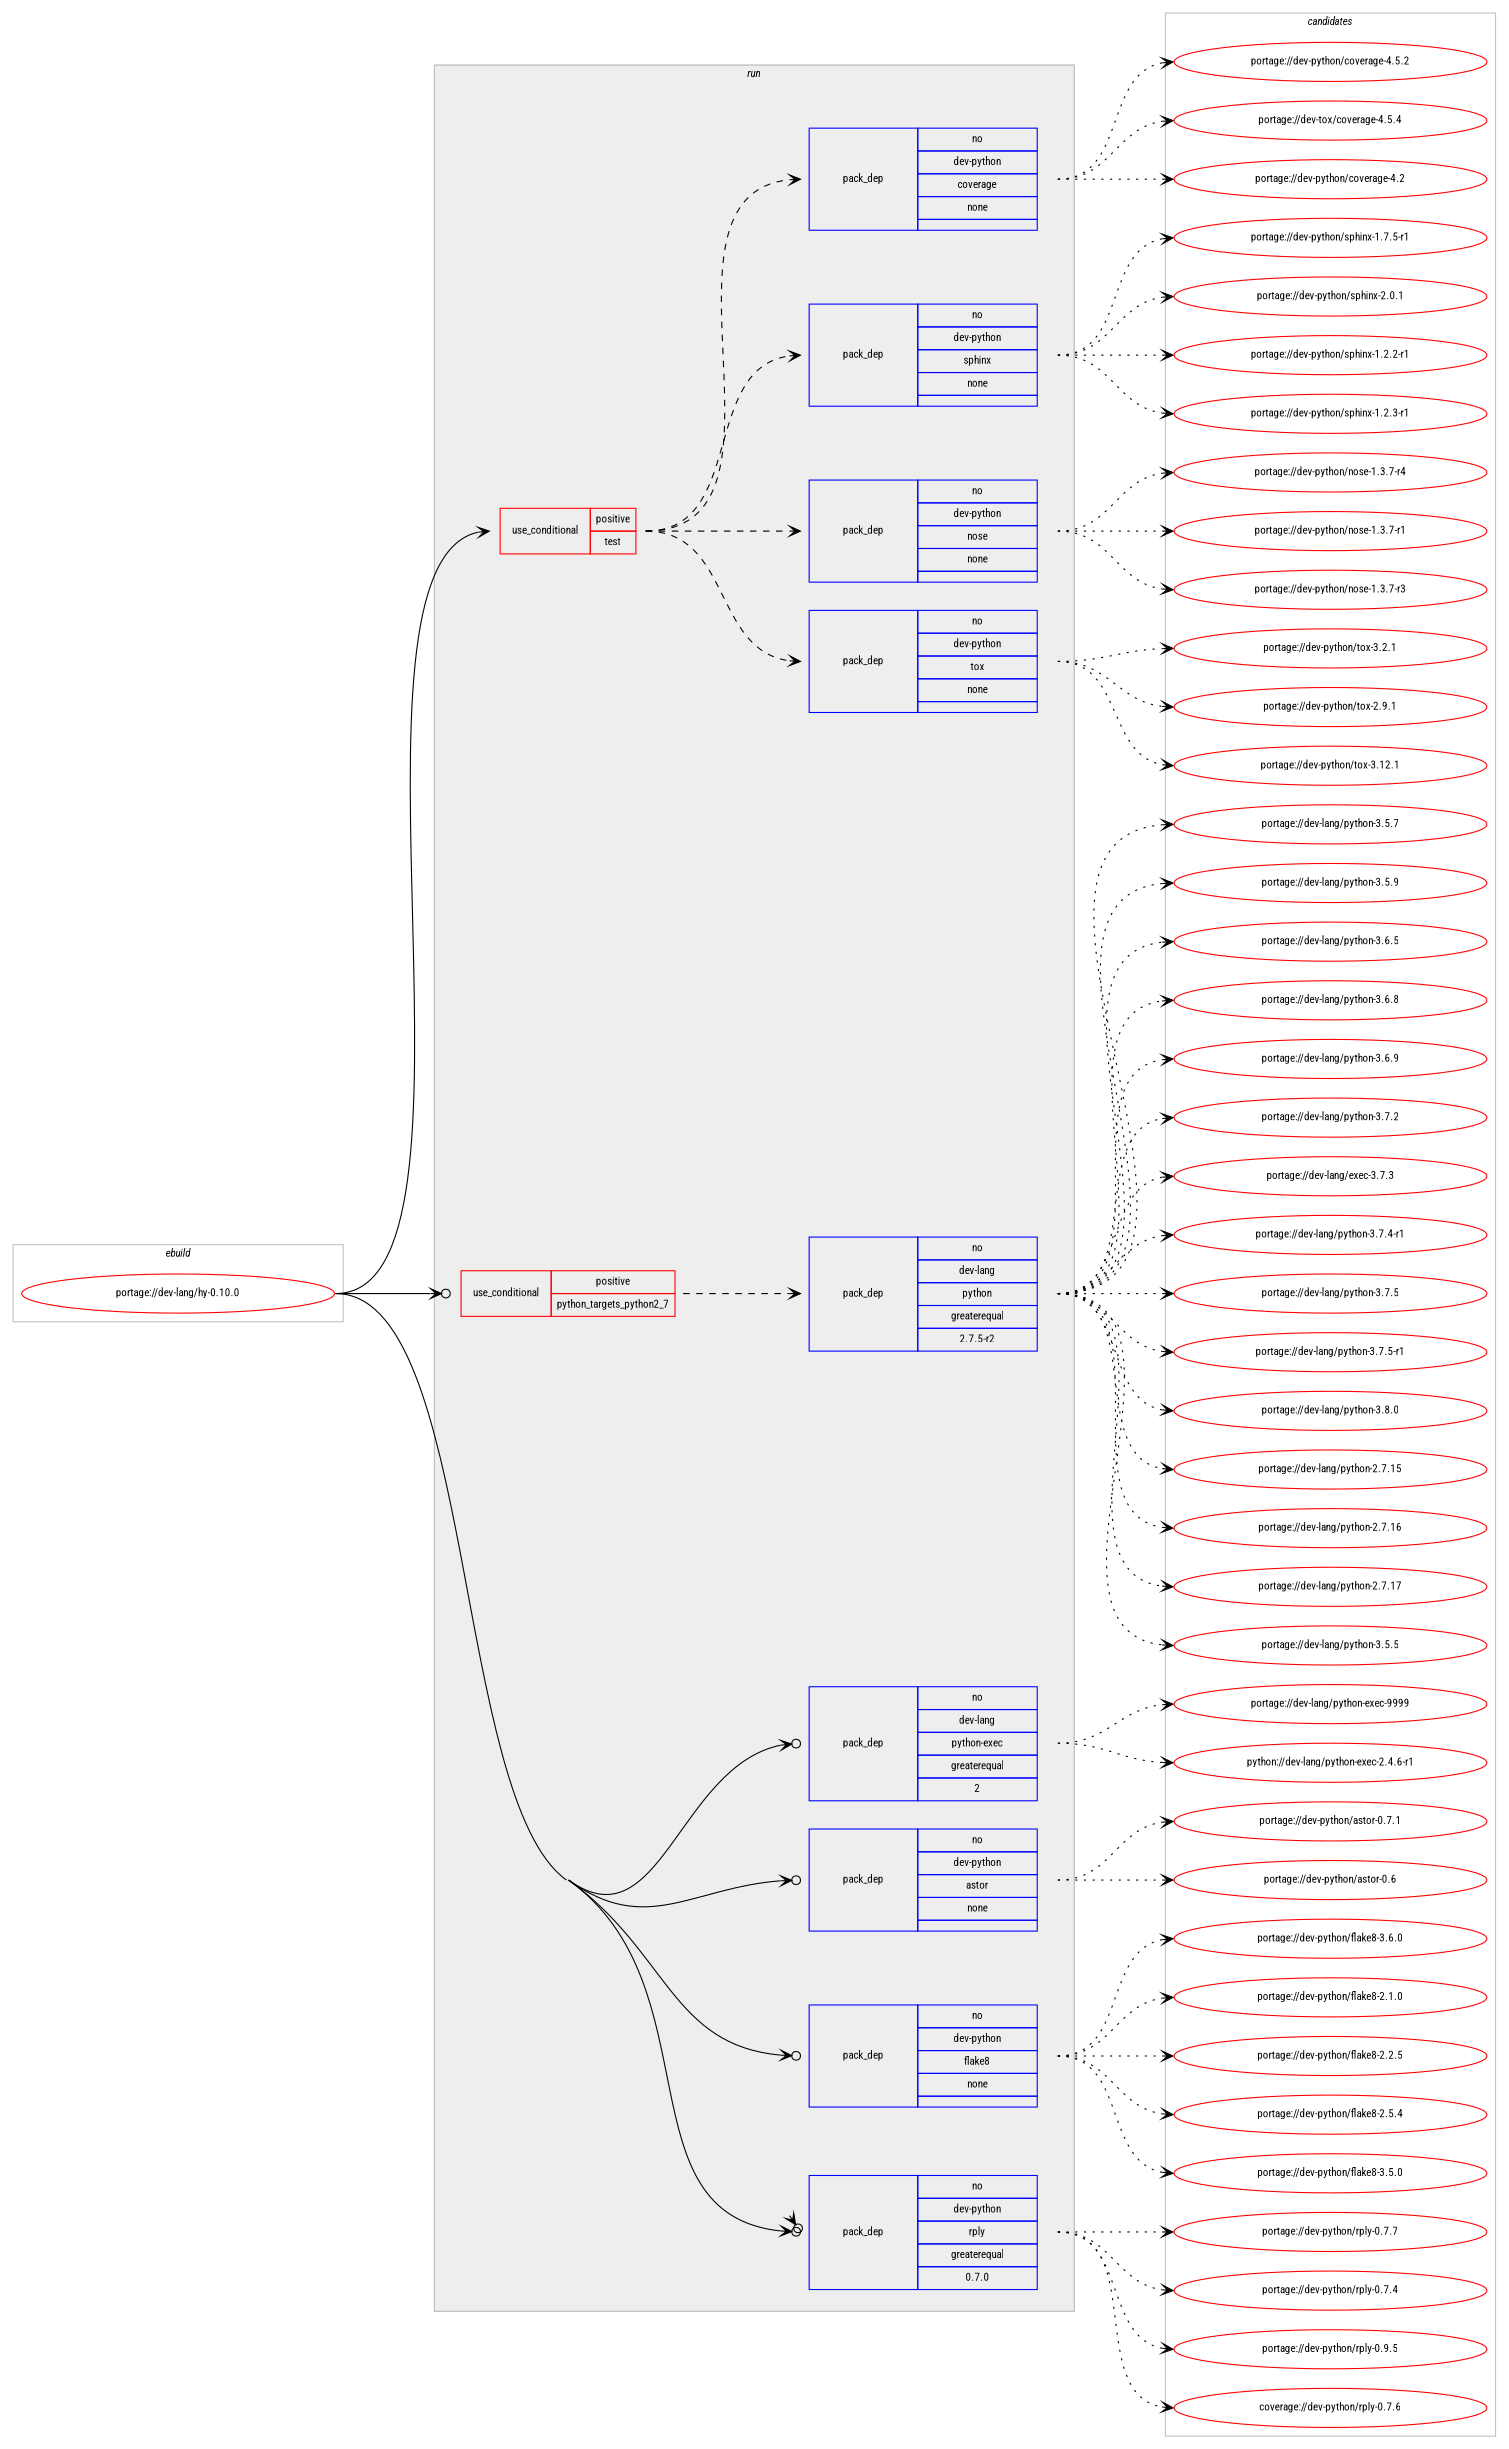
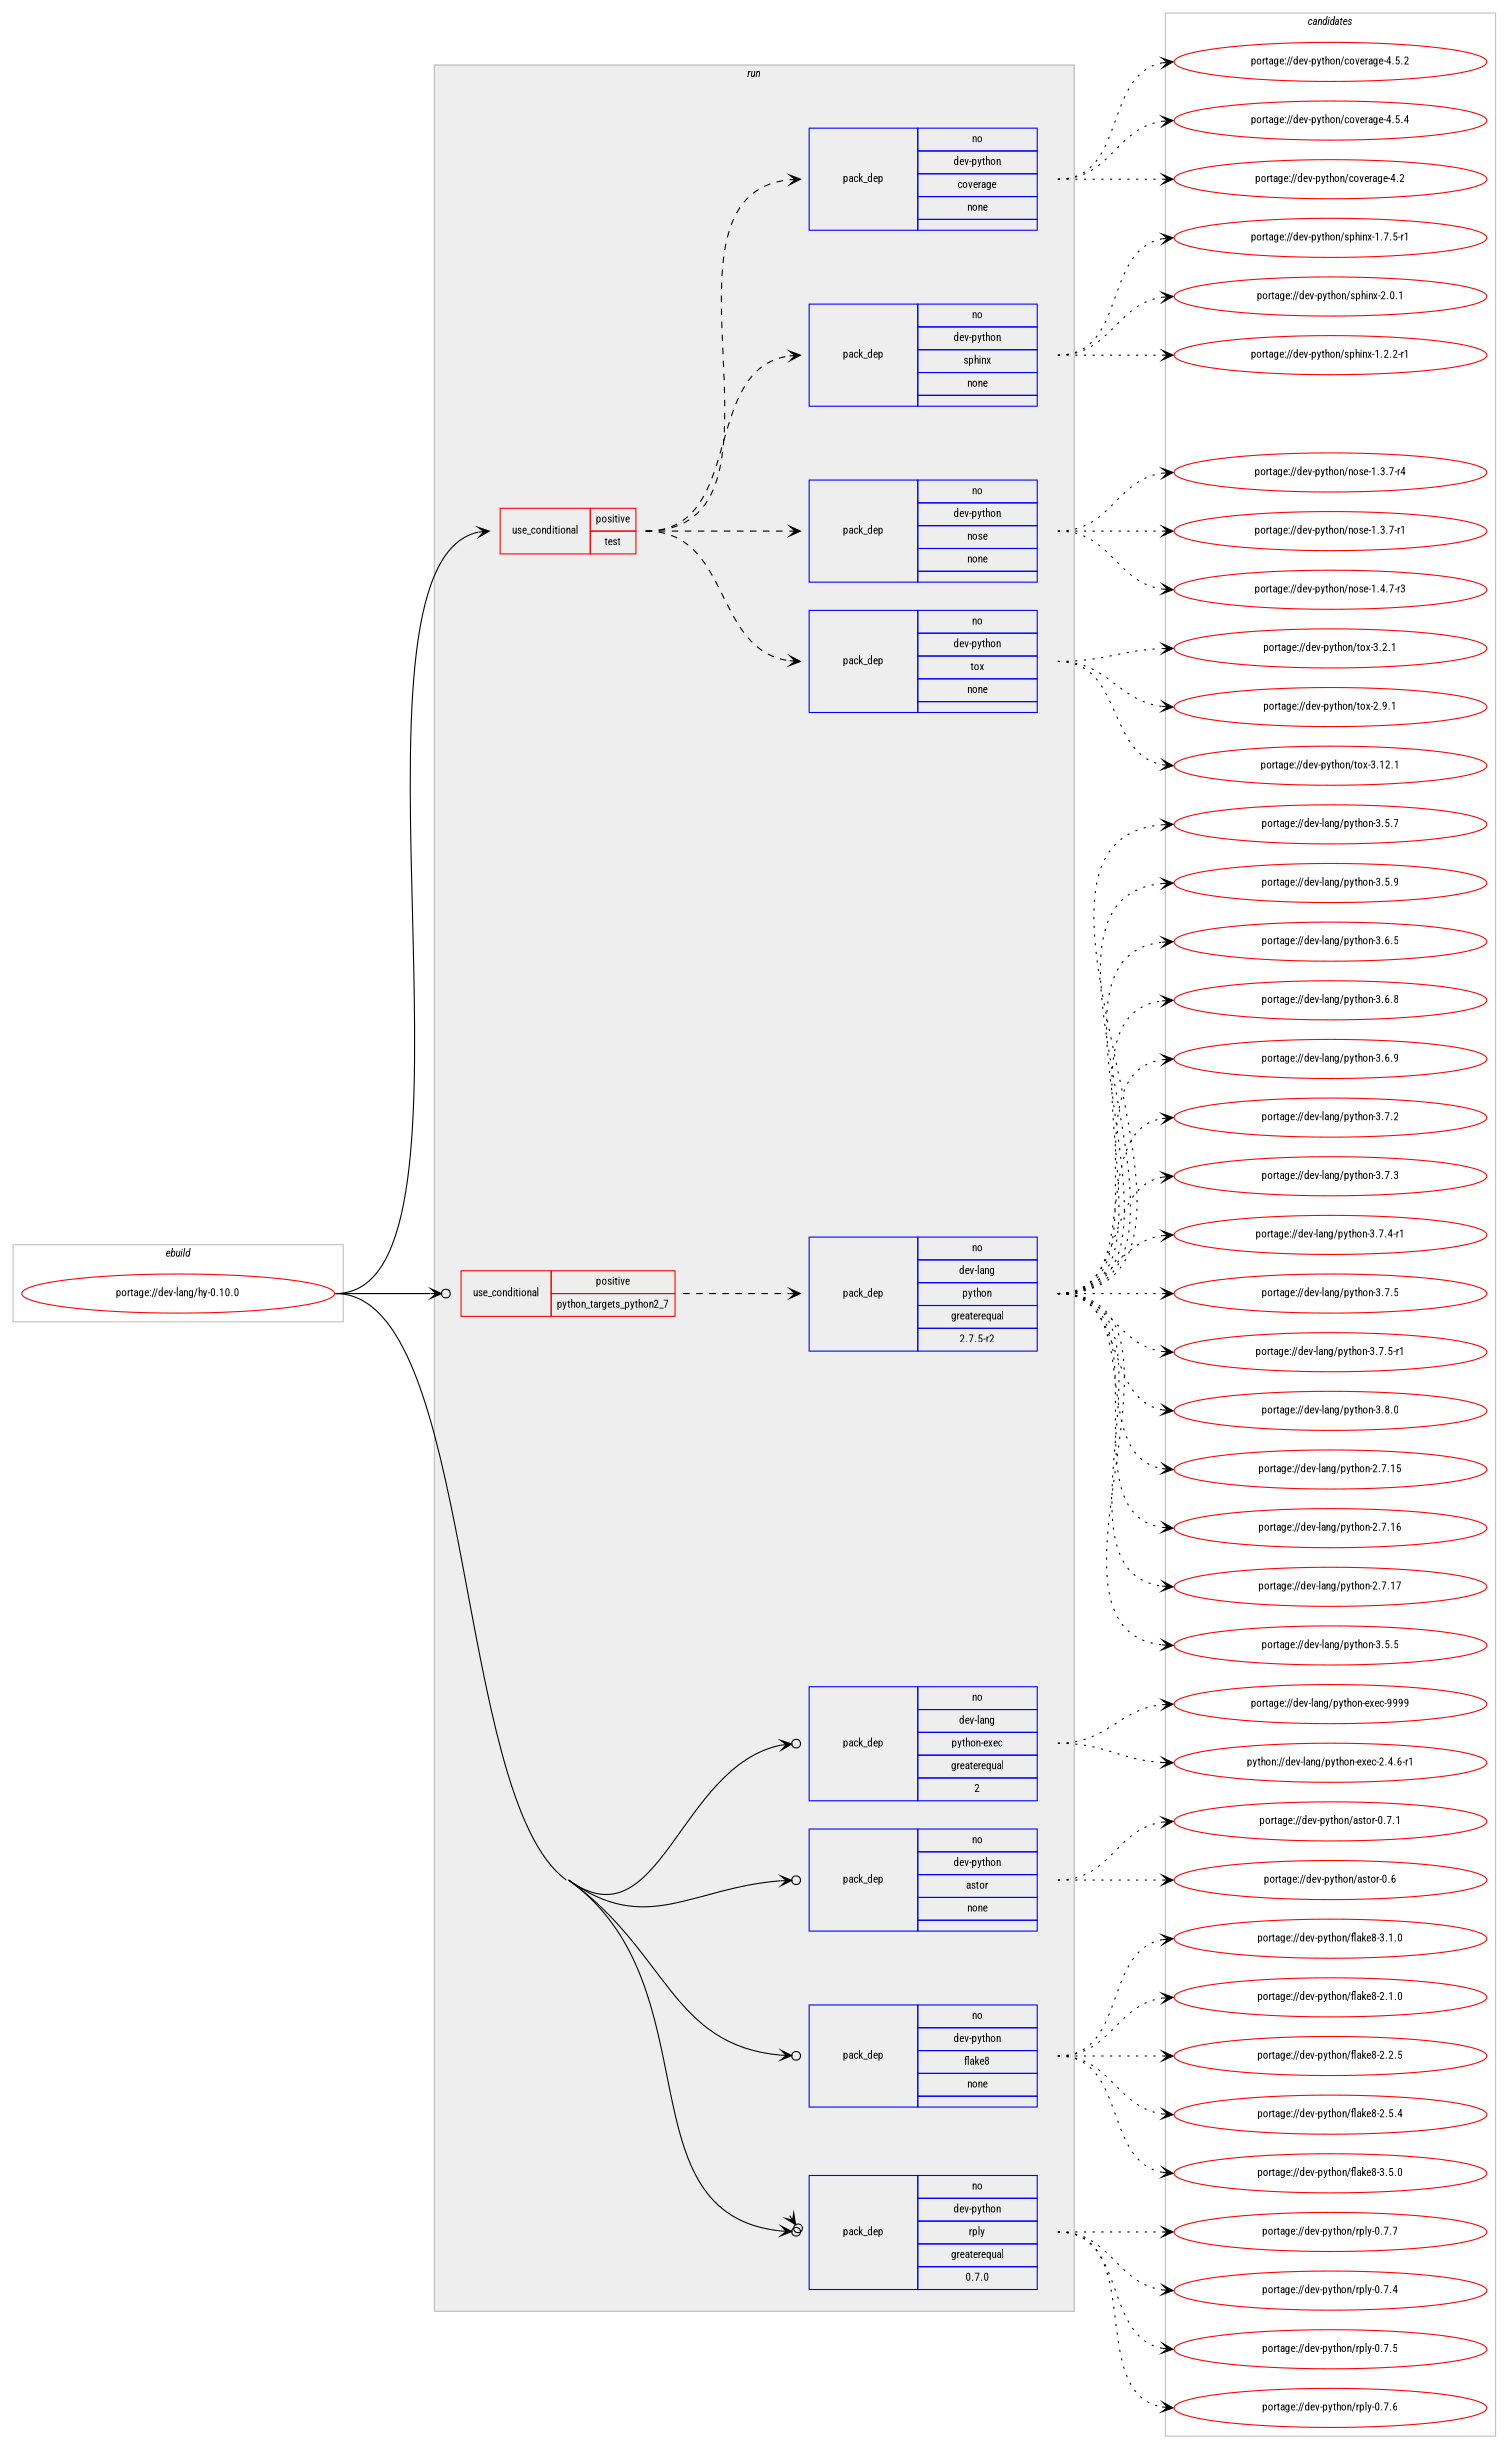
(1330, 121) -> (1330, 121)
(1330, 414) -> none
(1330, 590) -> (1330, 590)
(1330, 1176) -> (1330, 1176)
(1330, 1939) -> (1330, 1939)
(1330, 2349) -> (1330, 2349)
(1330, 2408) -> (1330, 2408)
